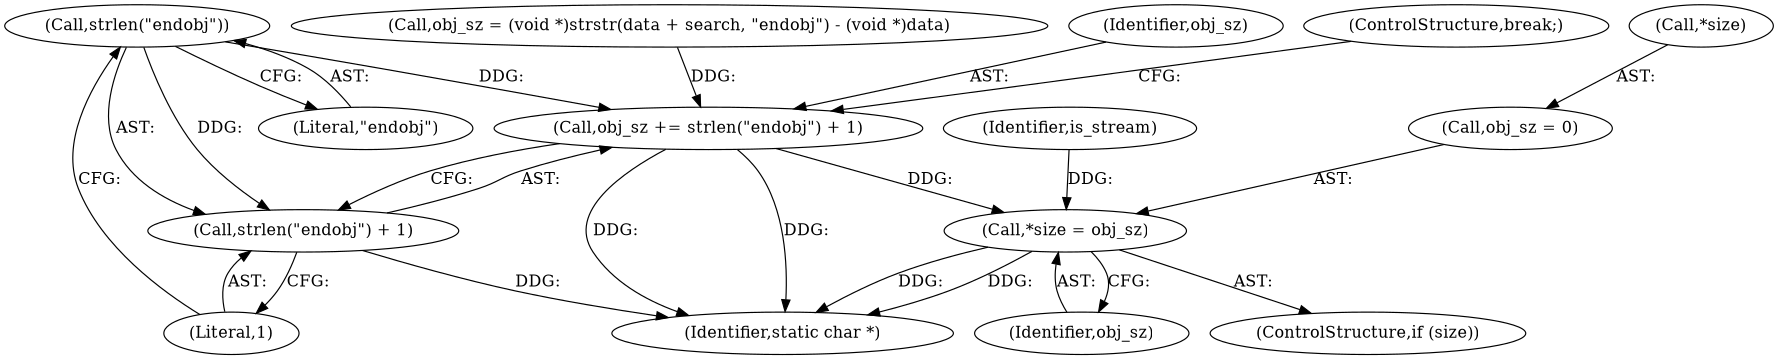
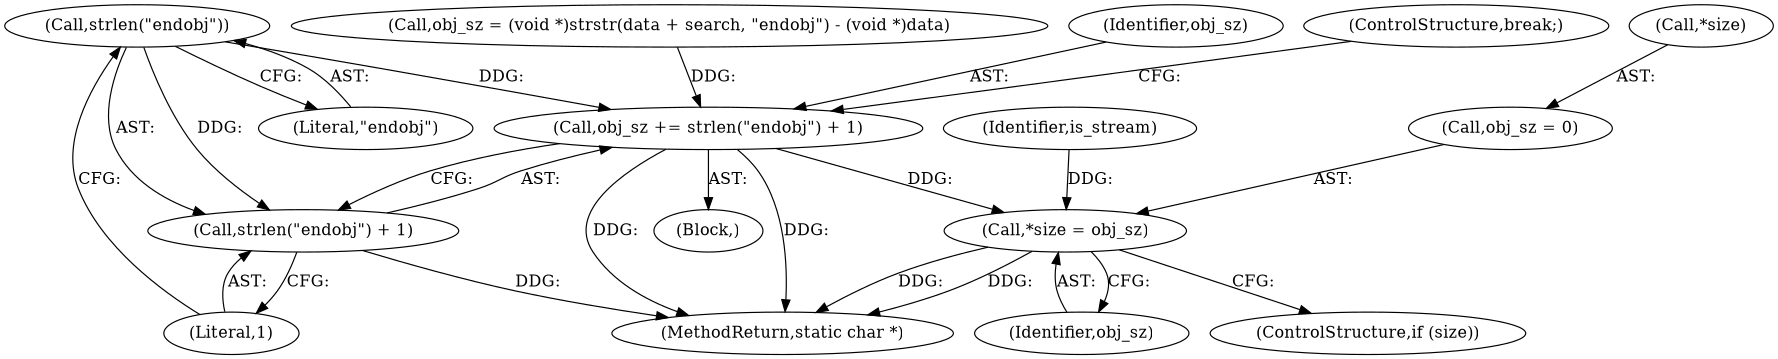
none -> (708, 231)
(1256, 282) -> (1256, 282)
(783, 333) -> (783, 333)
